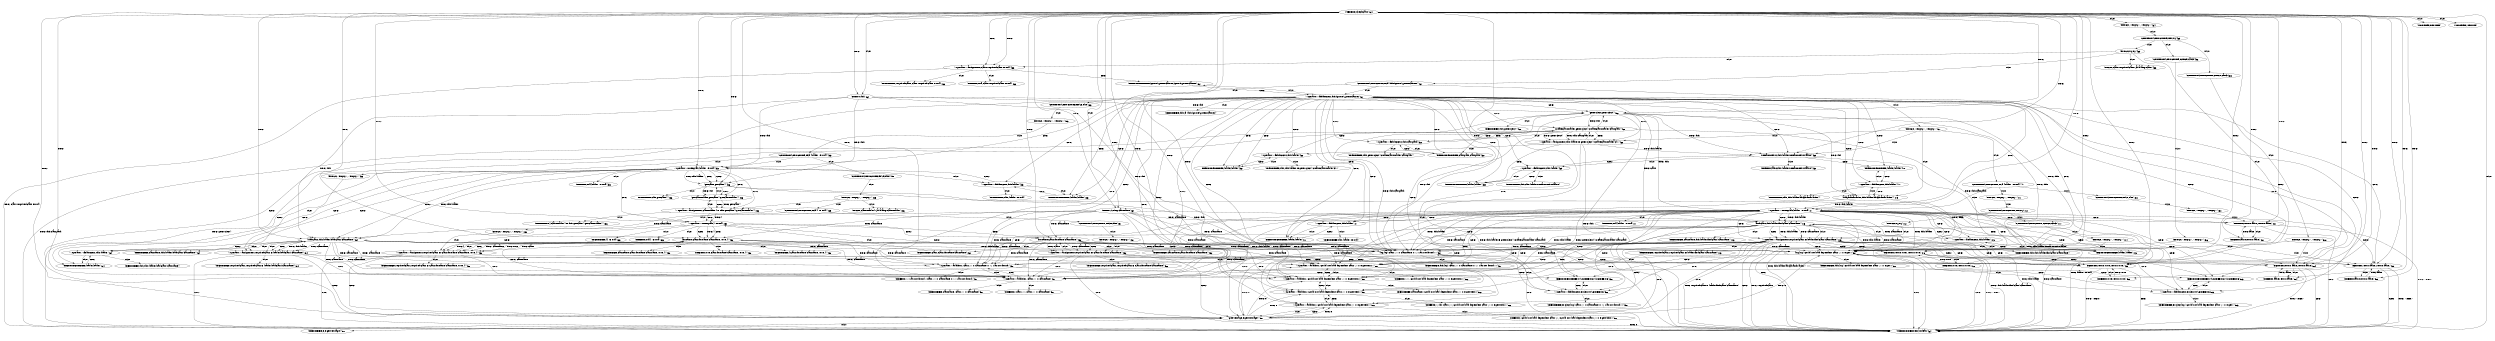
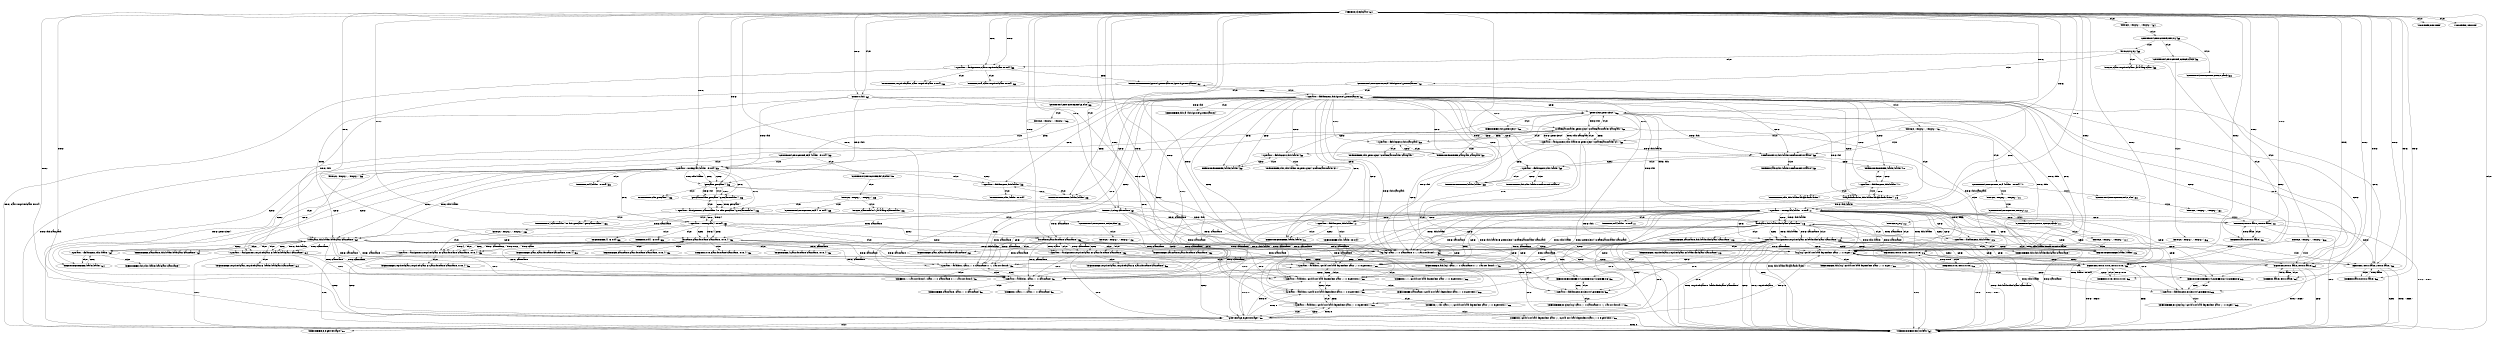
(374, 17) -> (667, 96)
(1650, 168) -> (1650, 168)
none -> (547, 253)
